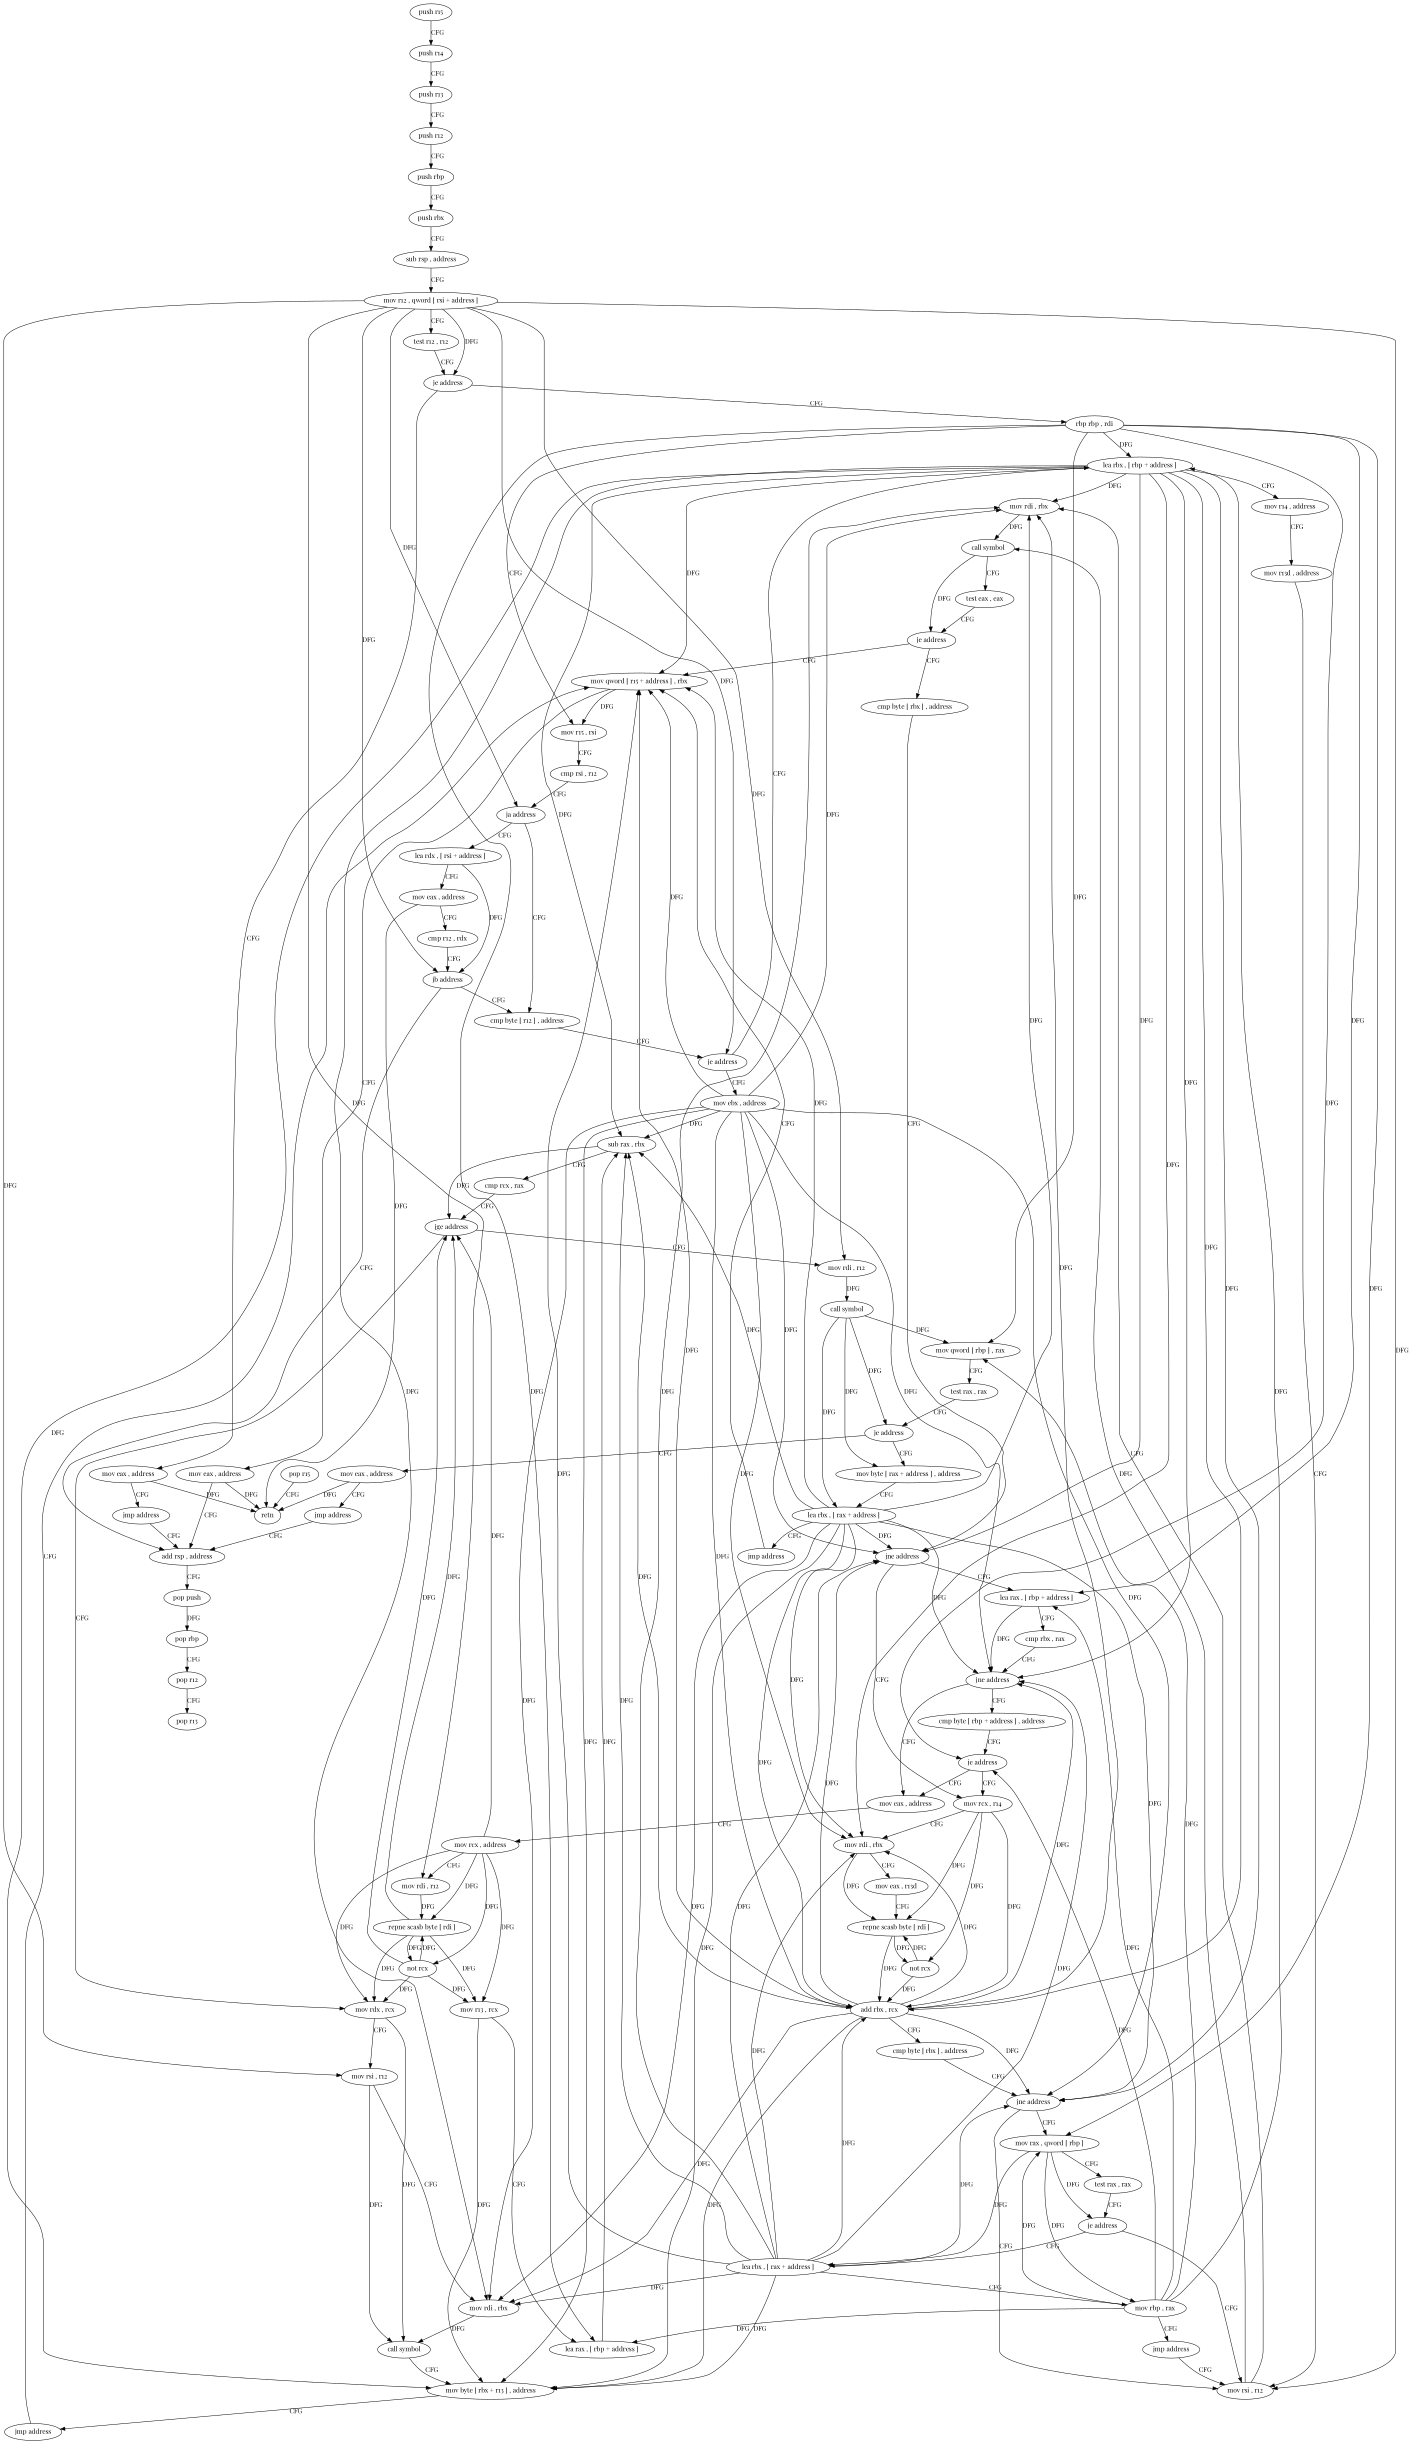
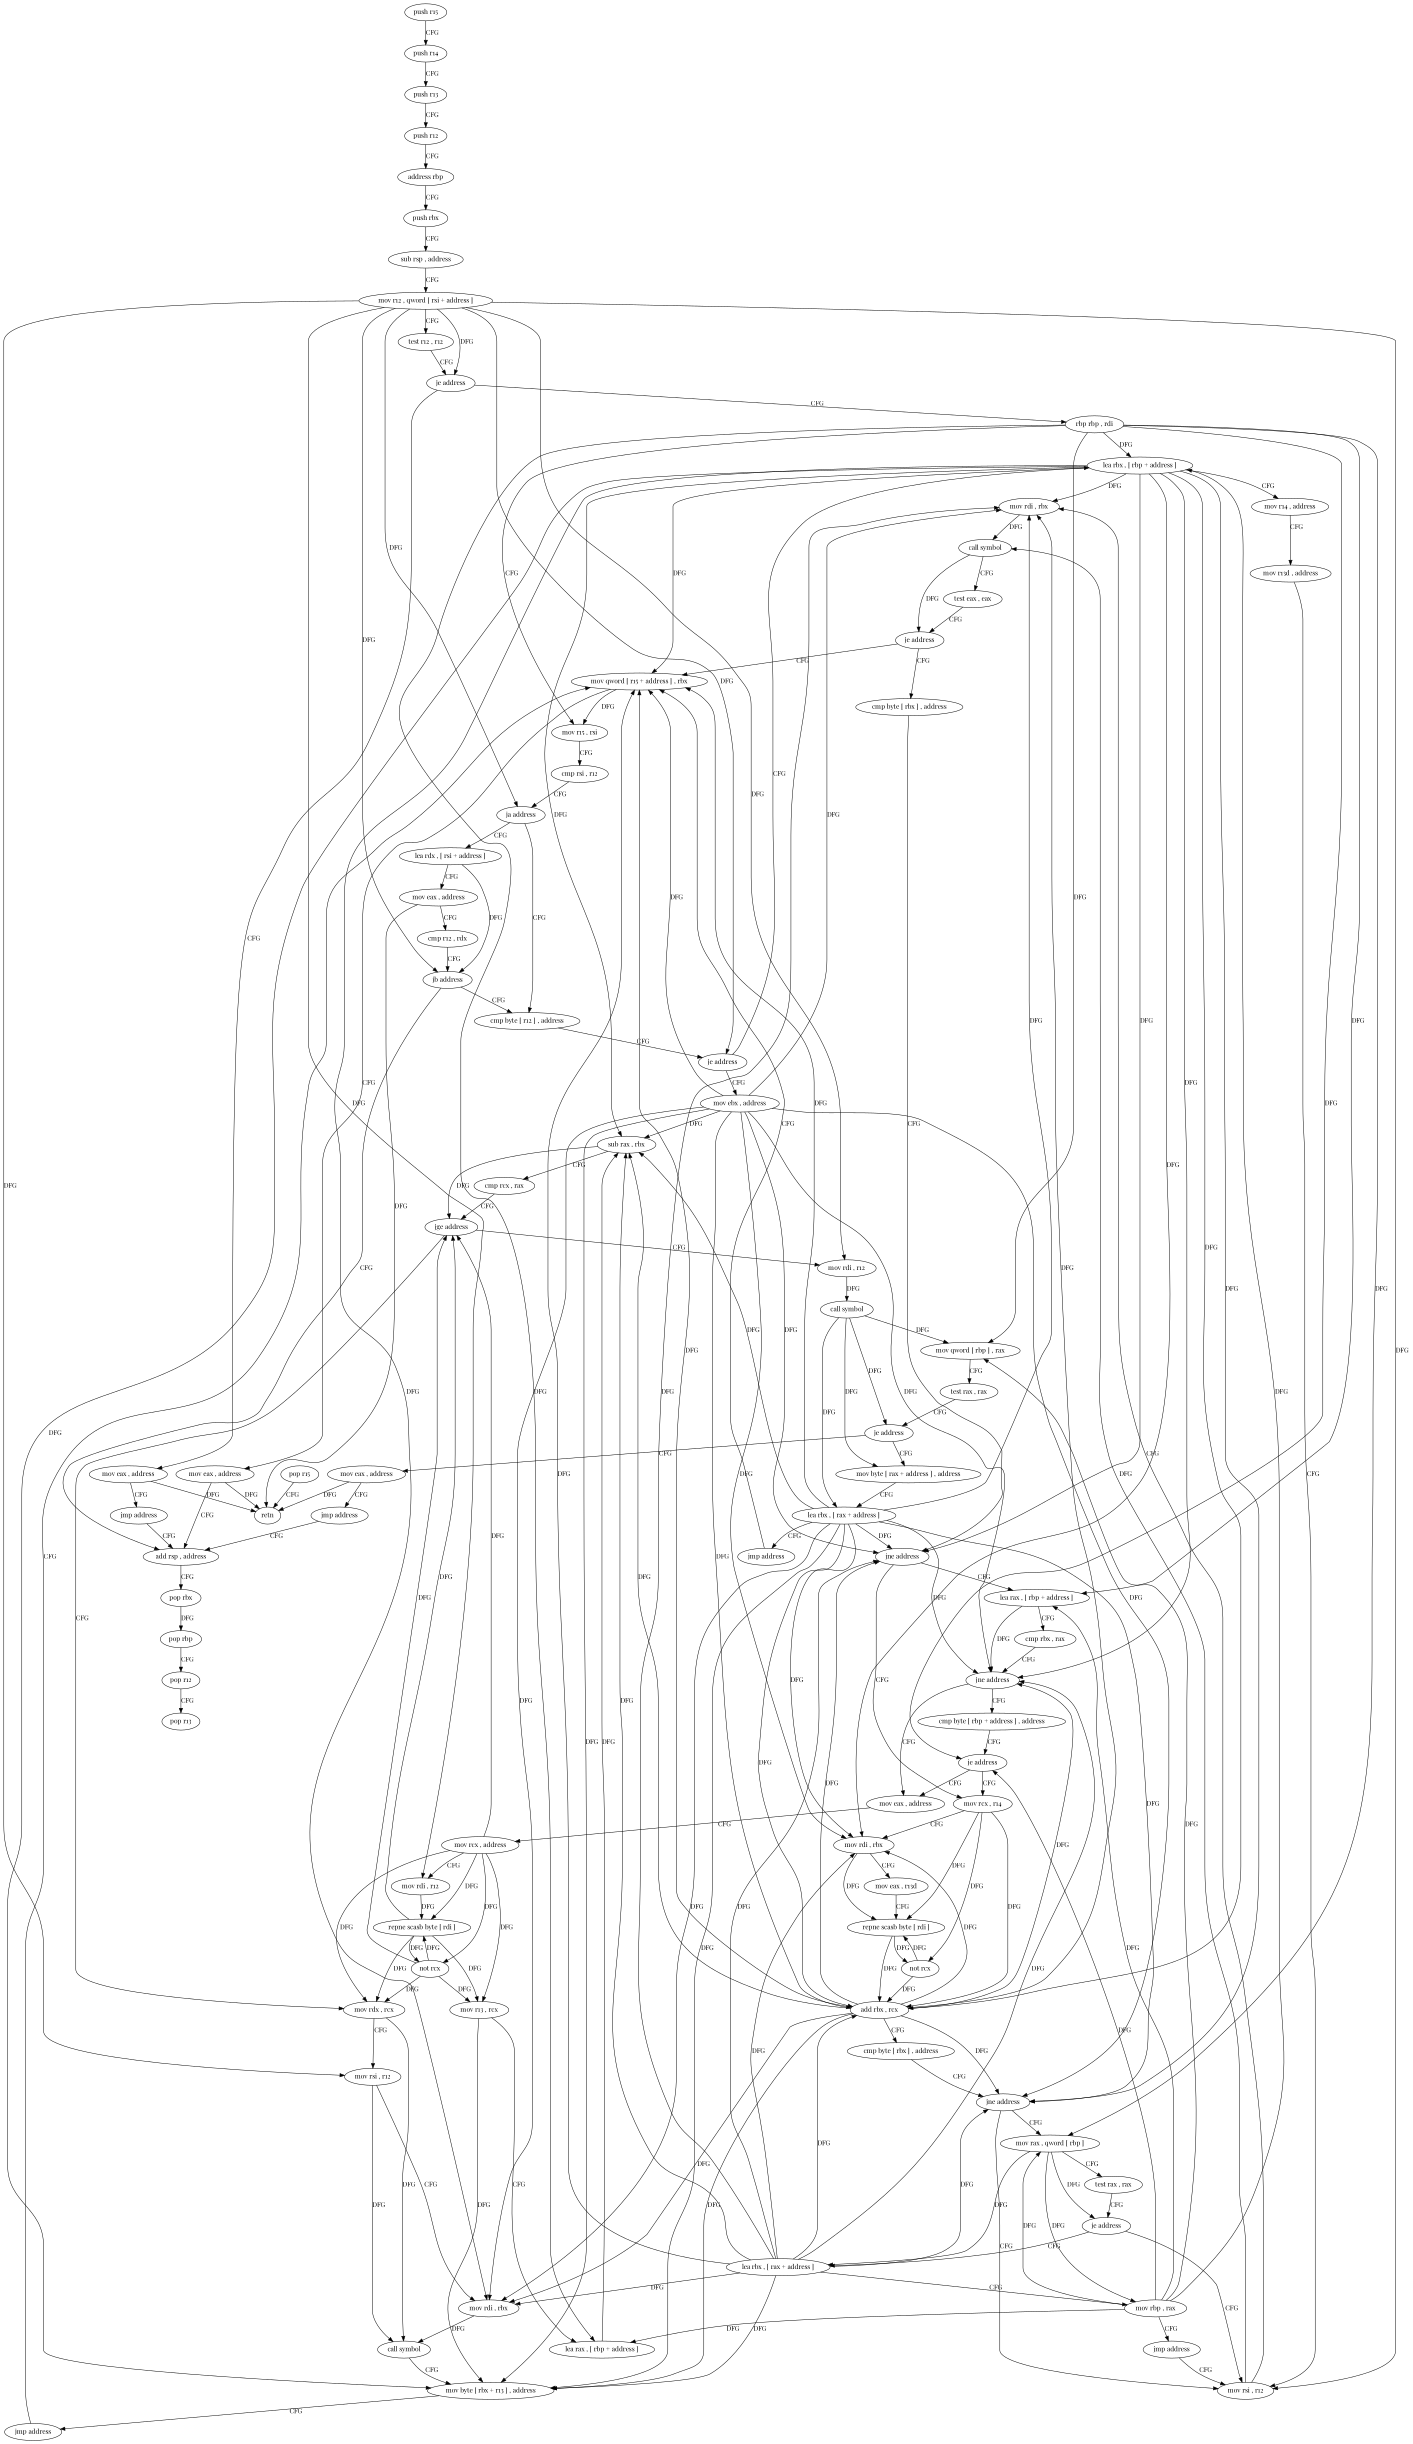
(431, 177) -> (426, 177)
(187, 1598) -> (181, 1598)
